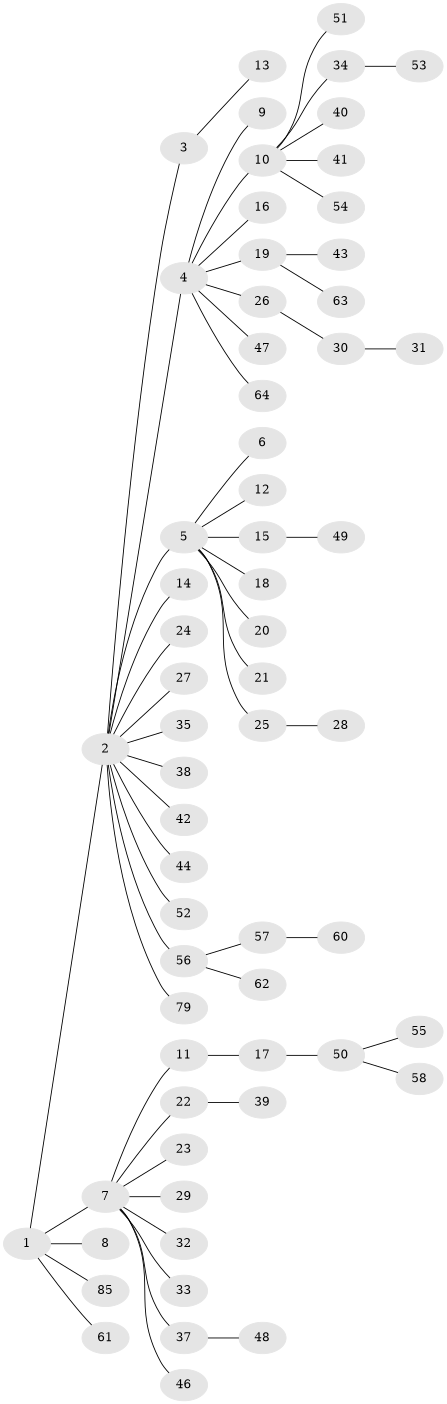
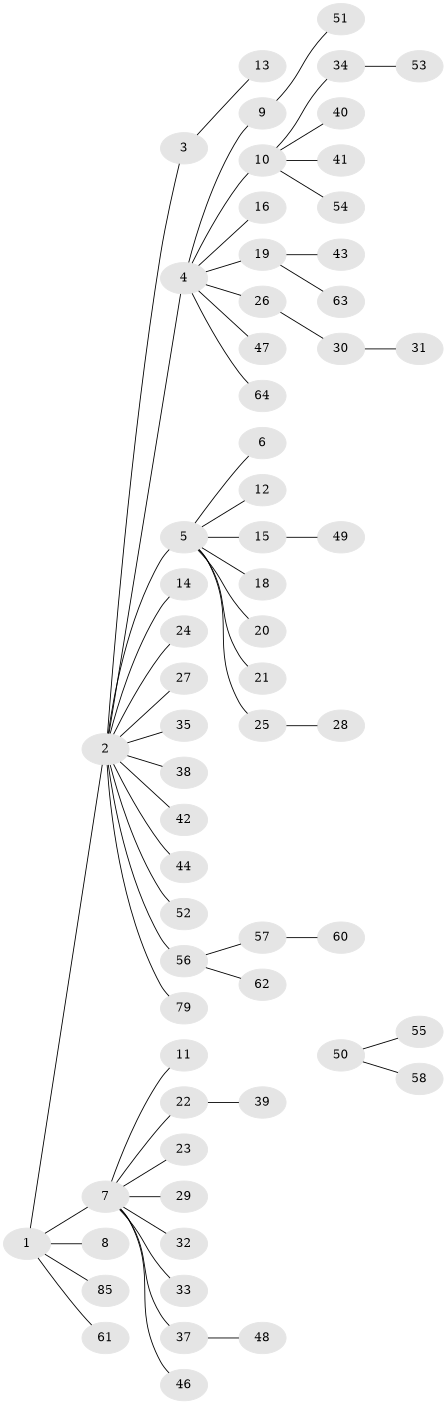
(302, 90) -> (302, 66)
(263, 1055) -> none
